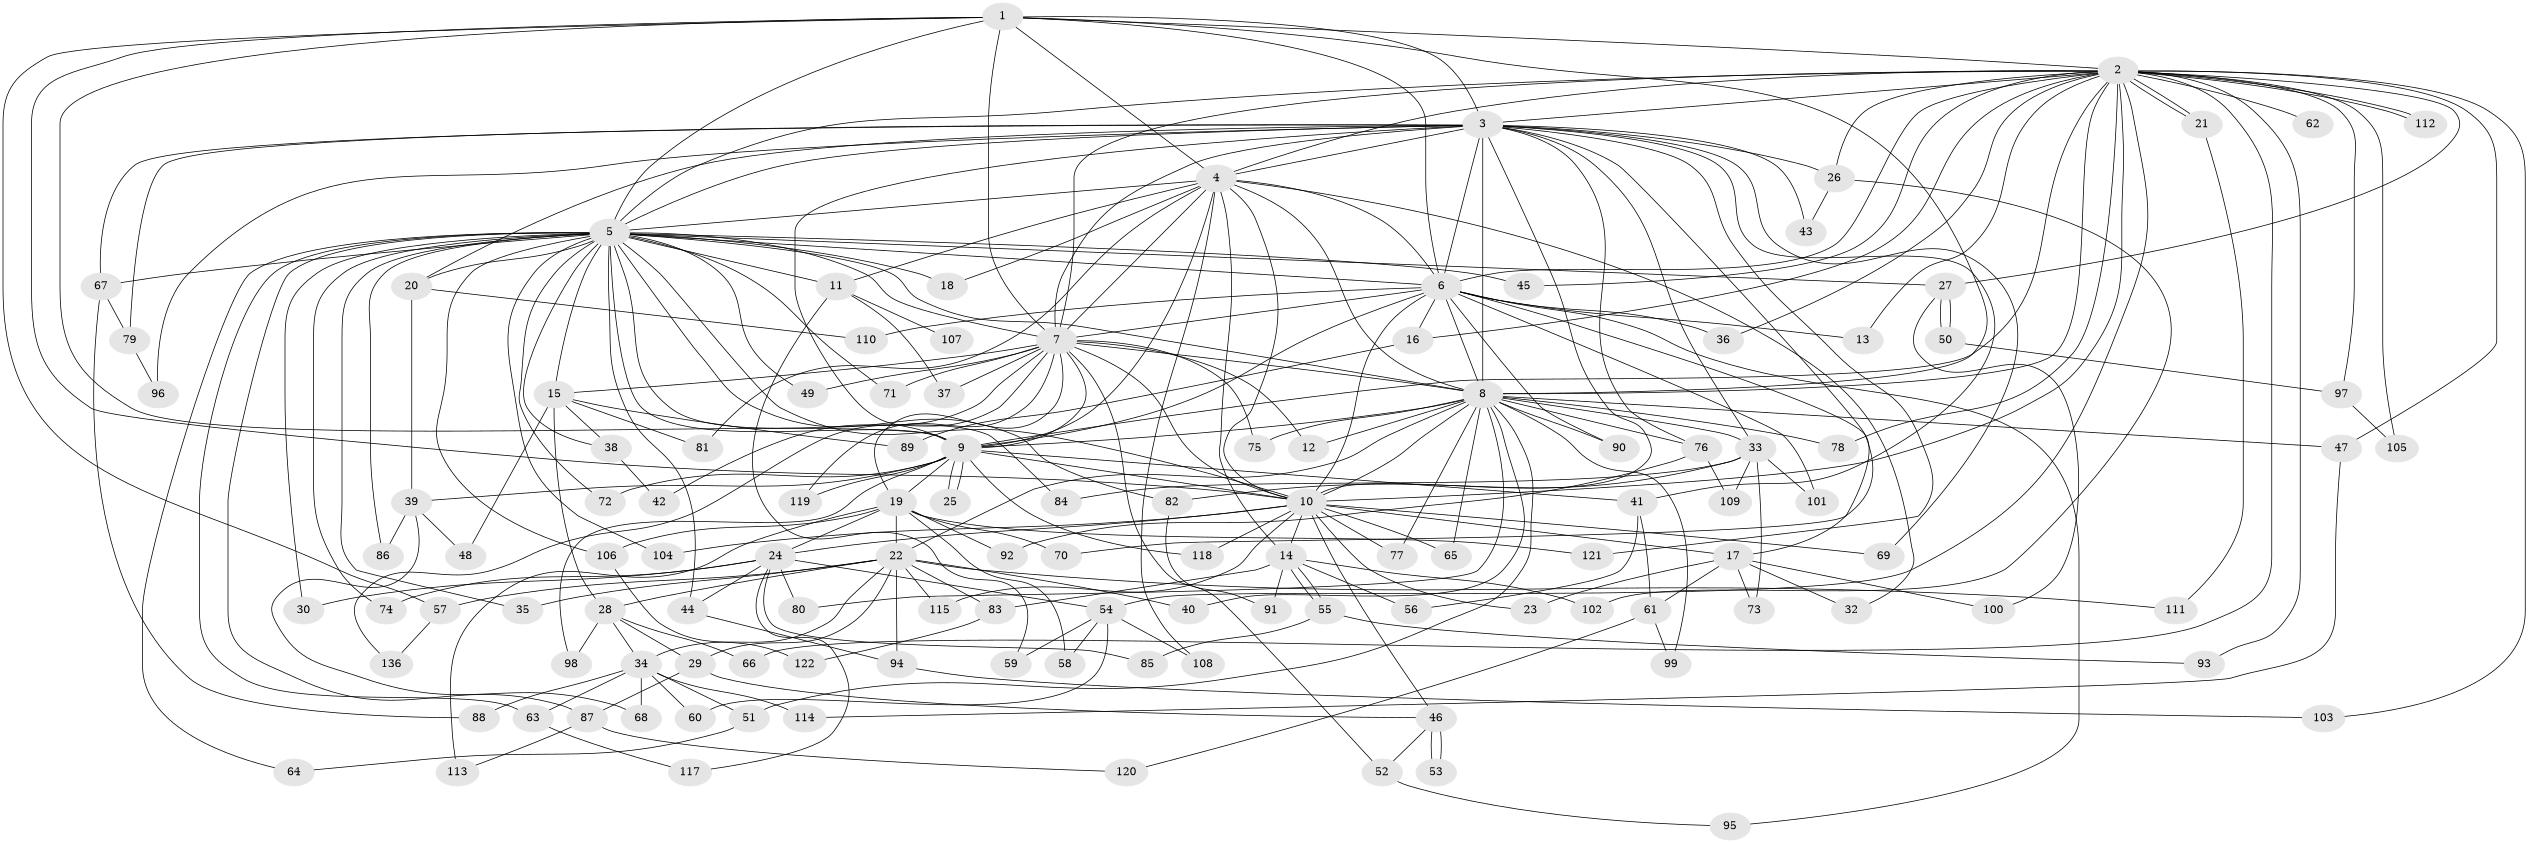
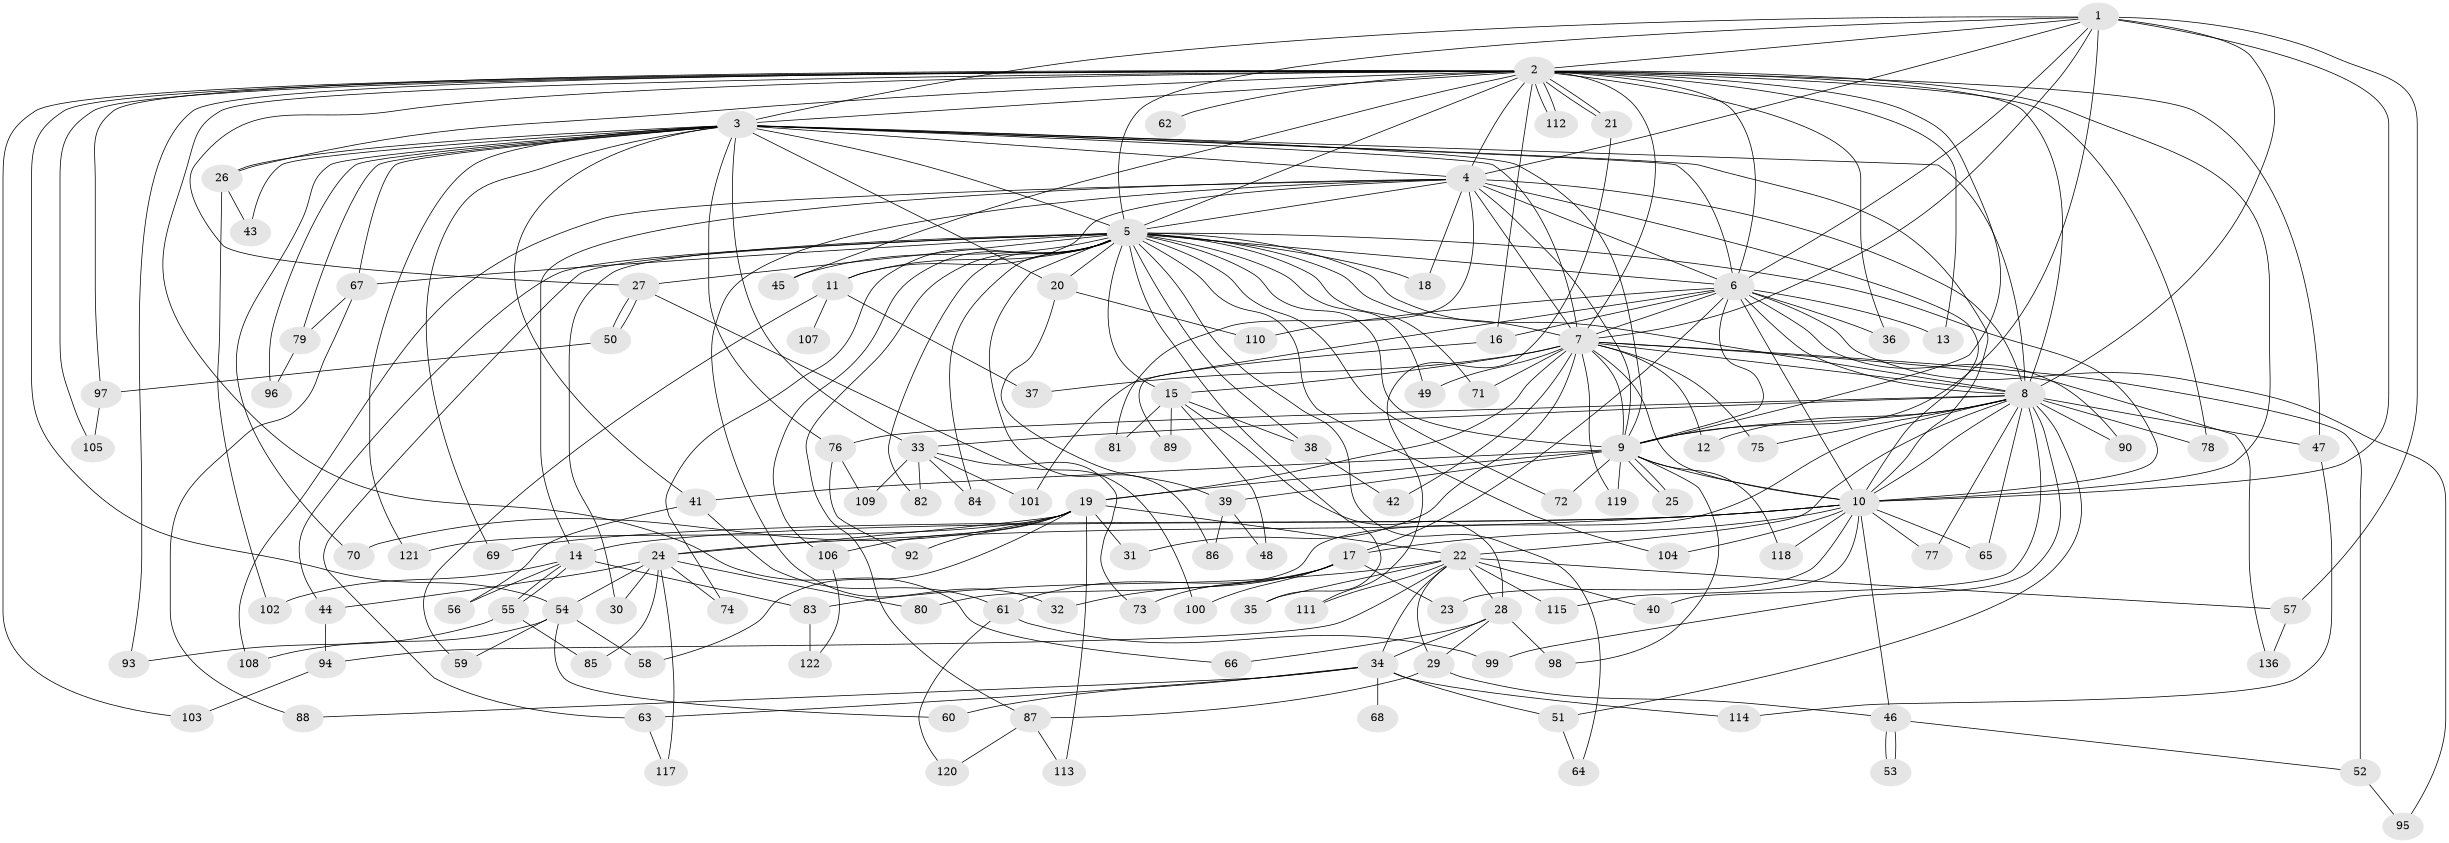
none -> (1130, 556)
(1271, 610) -> none
(330, 667) -> none
